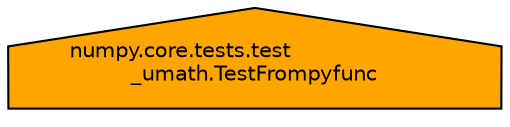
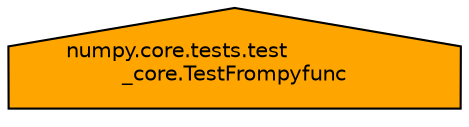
(255, 64) -> (235, 64)
